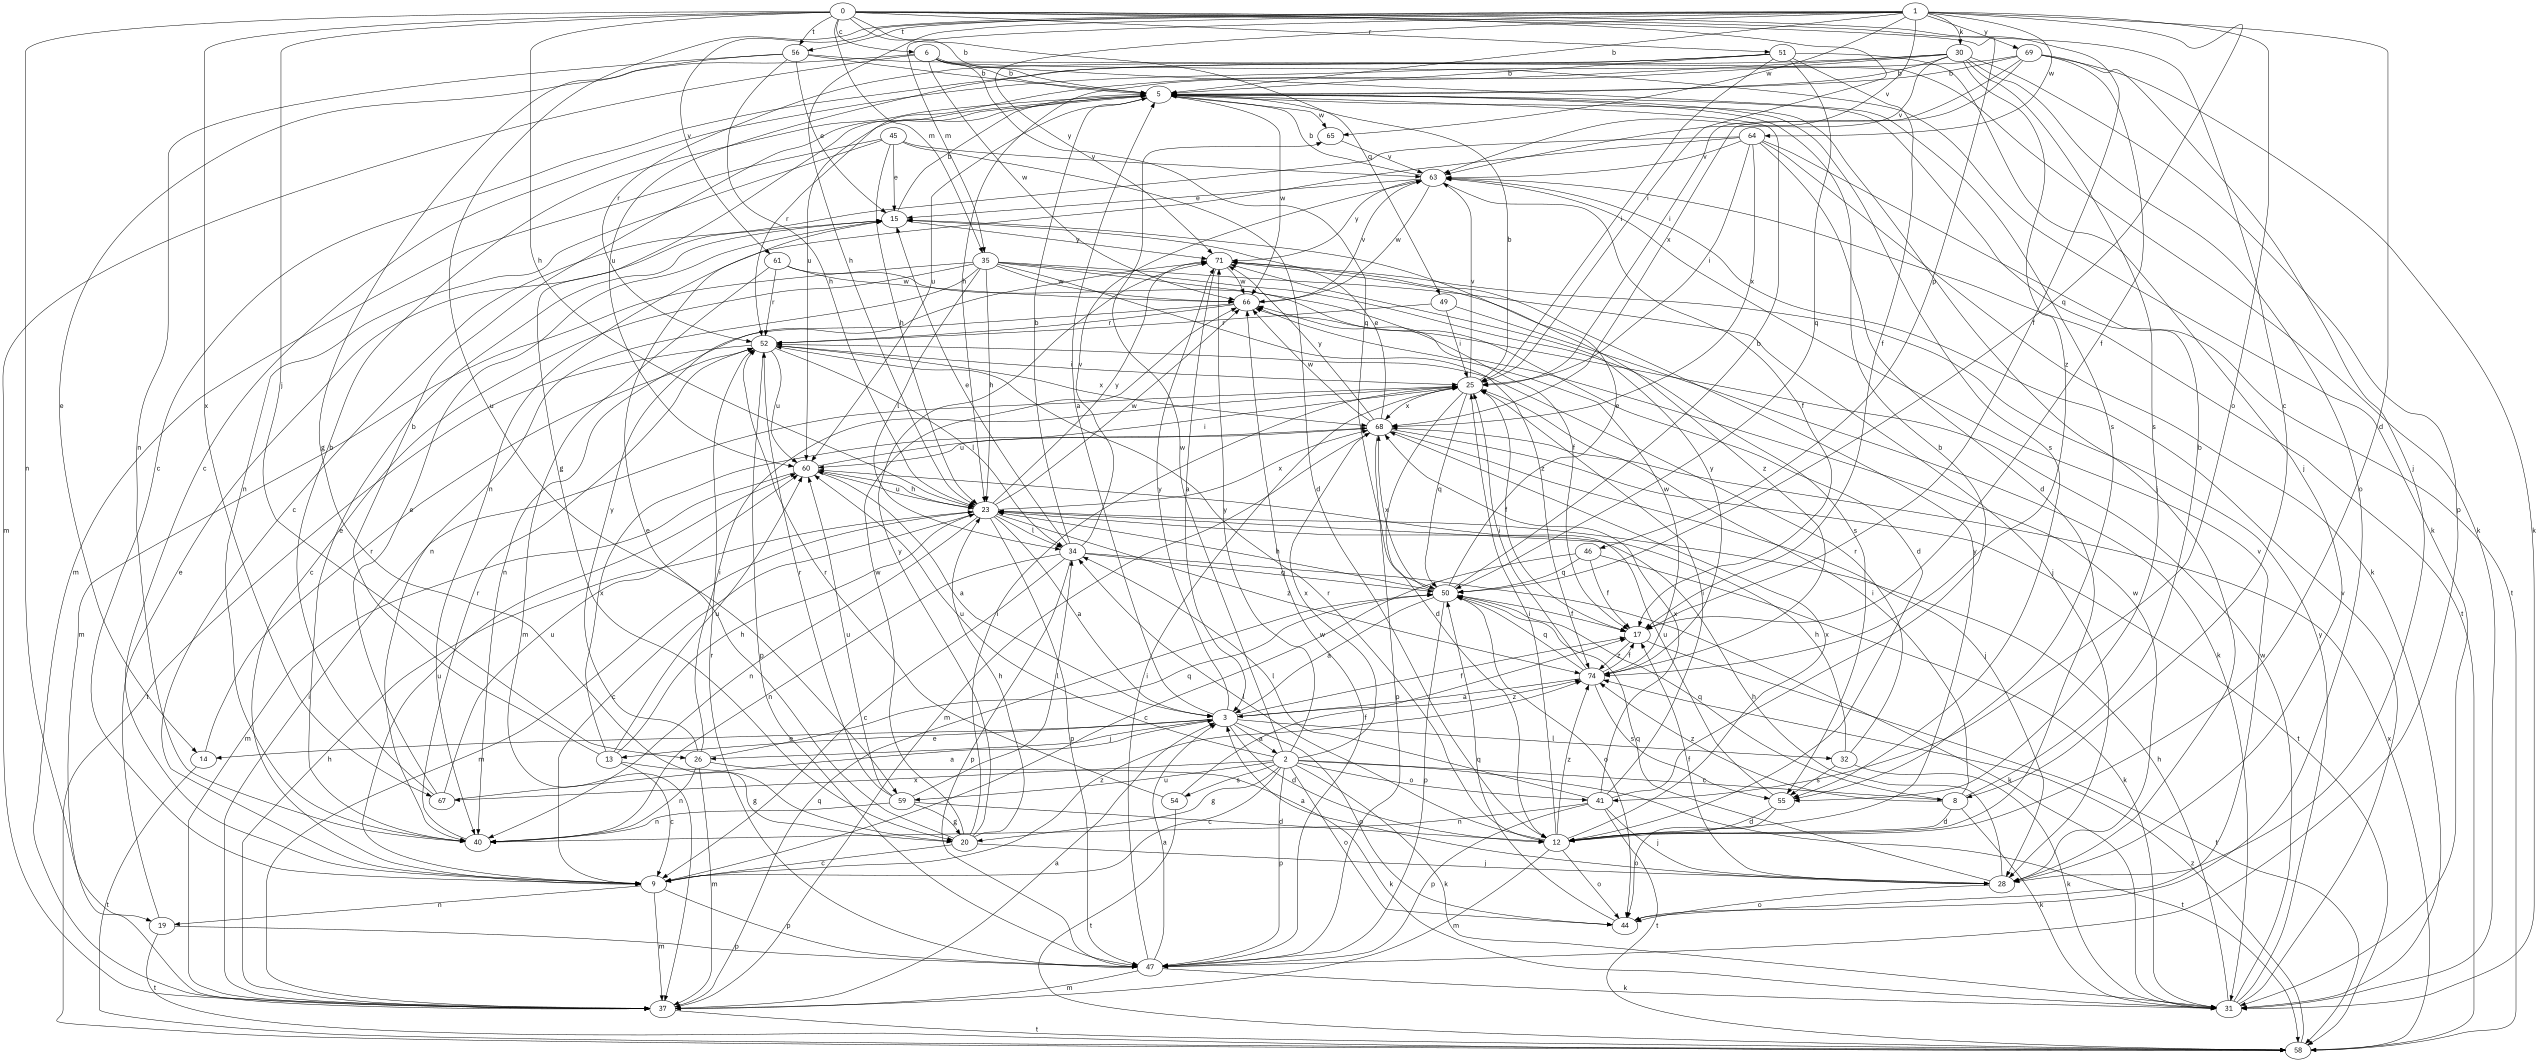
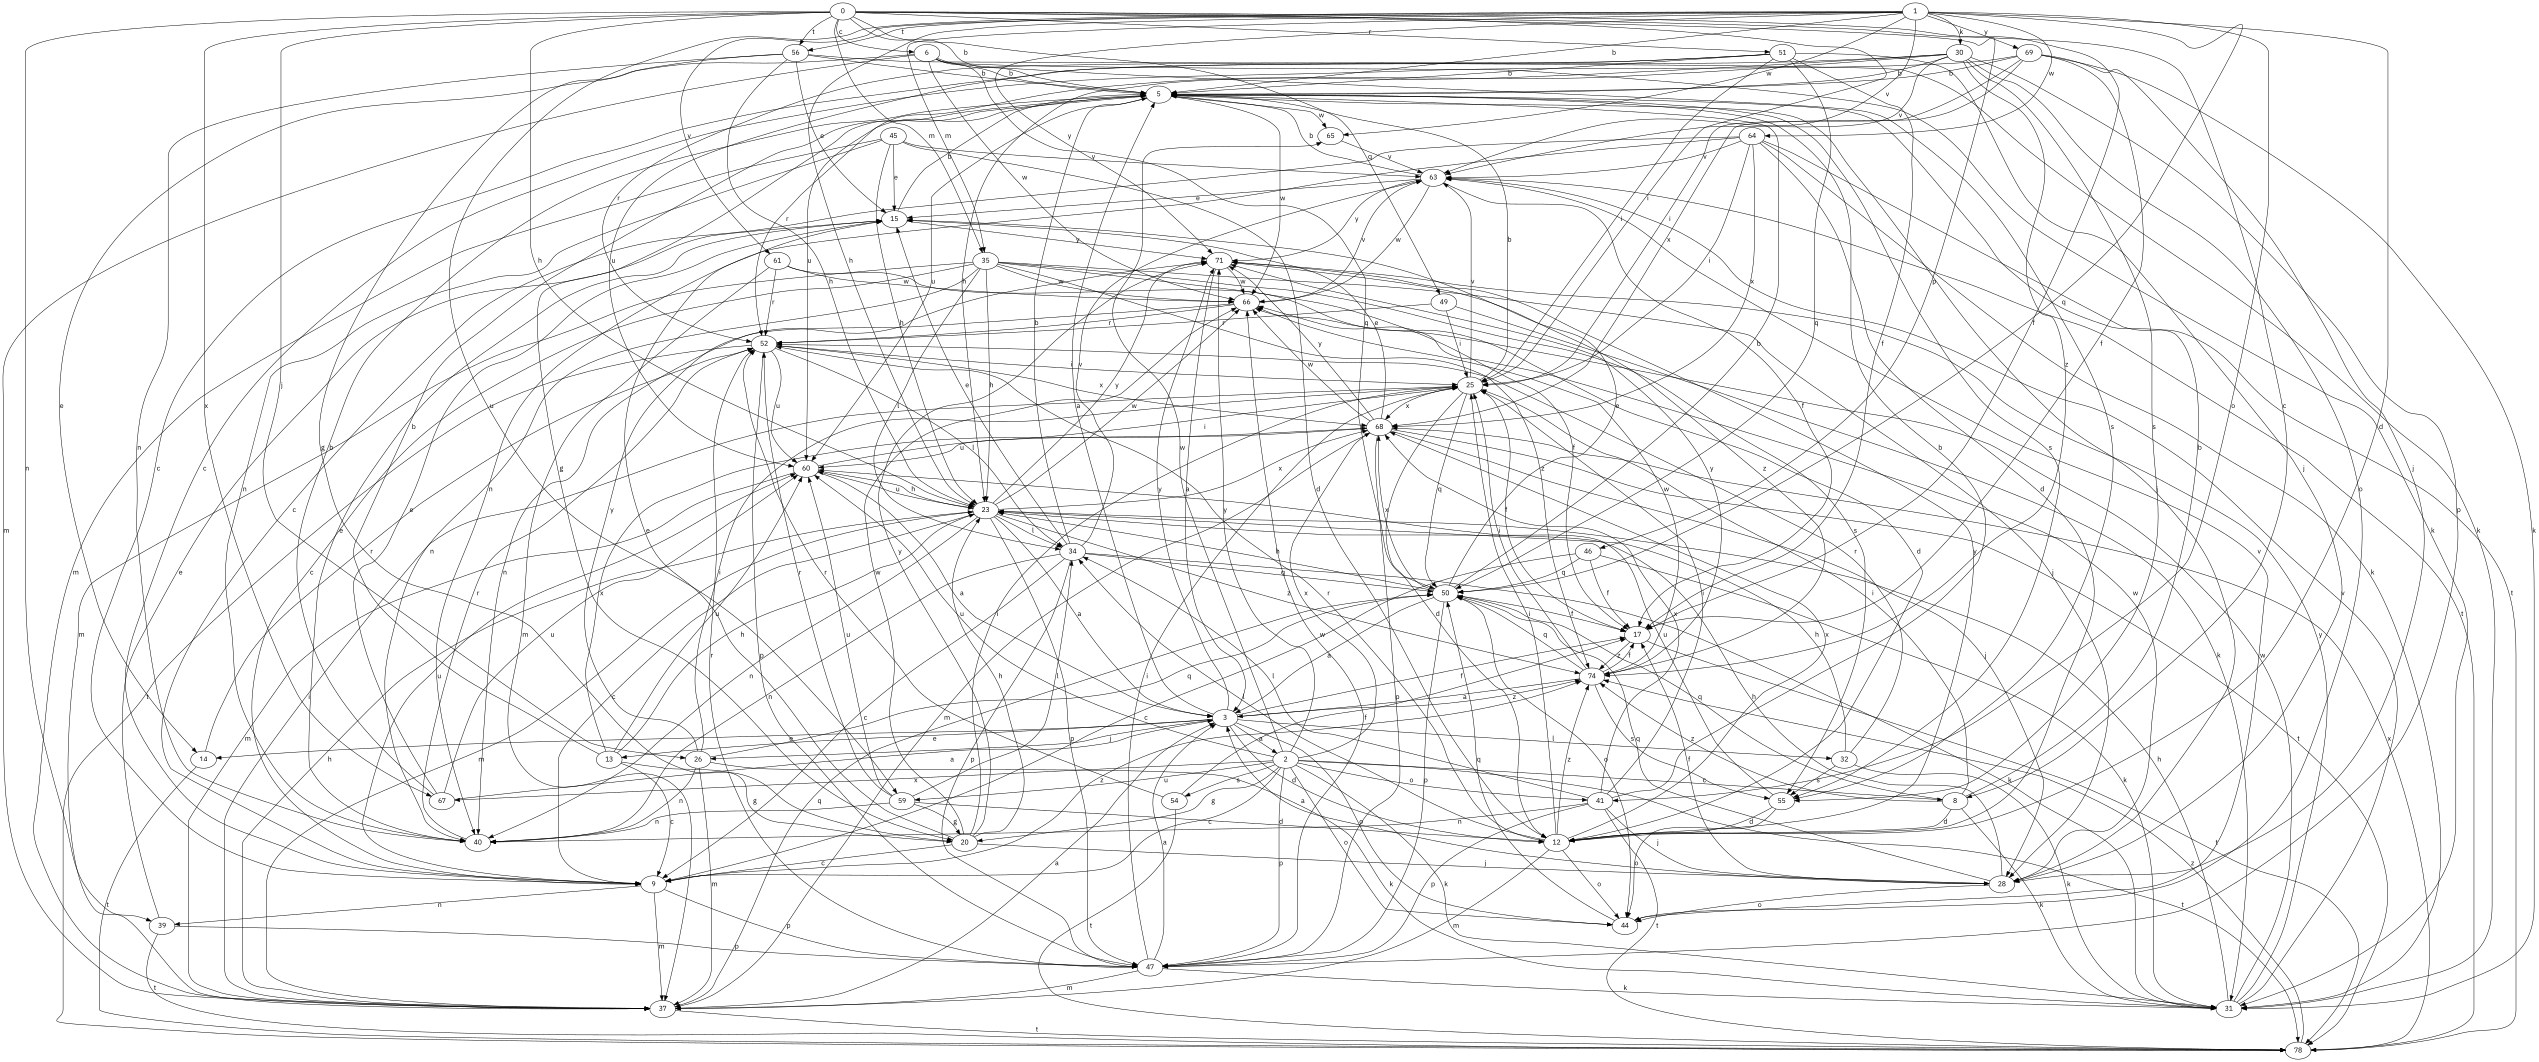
(162, 926) -> (162, 926)
(2298, 1051) -> (2298, 1051)
